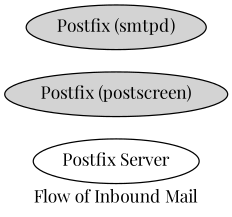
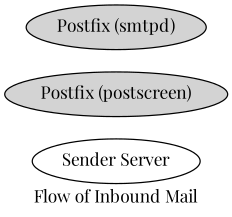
(116, 161) -> (116, 161)
